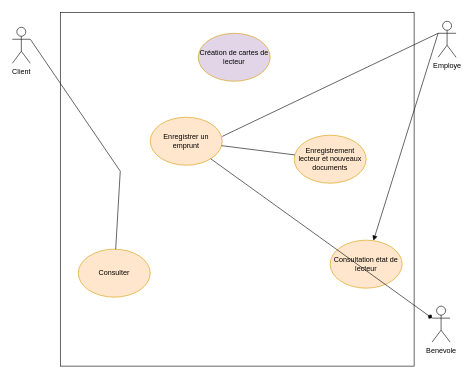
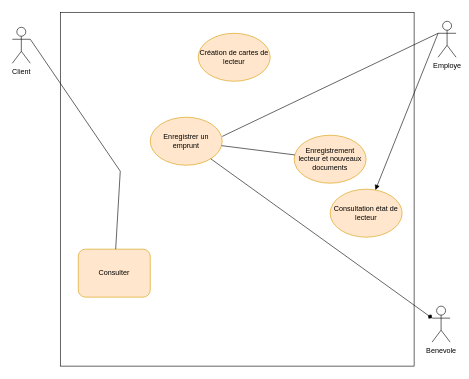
(234, 57) -> (234, 57)
(366, 264) -> (366, 213)
(114, 273) -> (114, 273)
